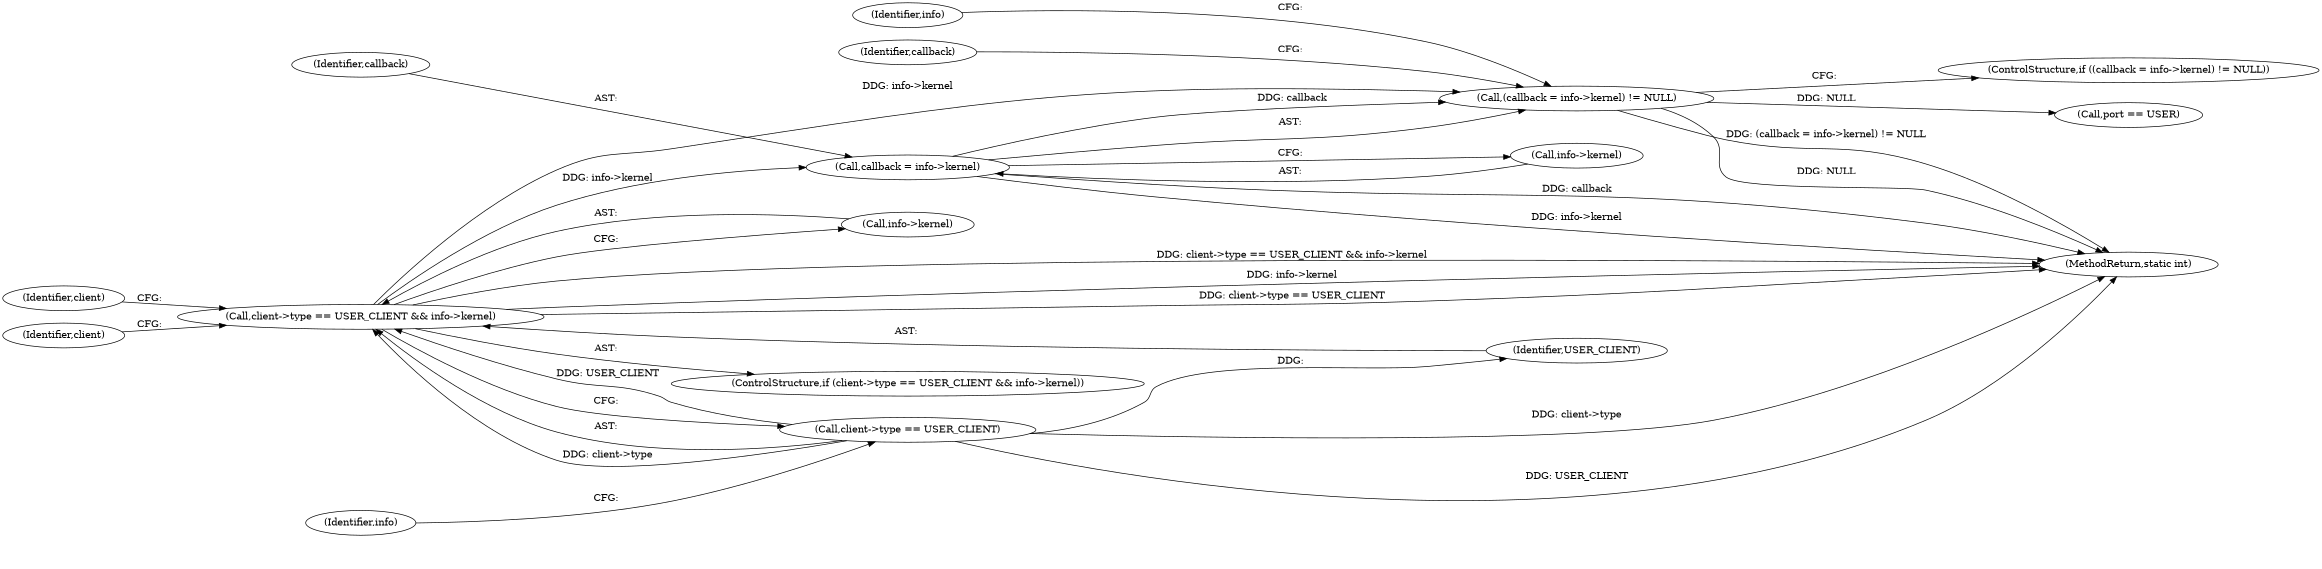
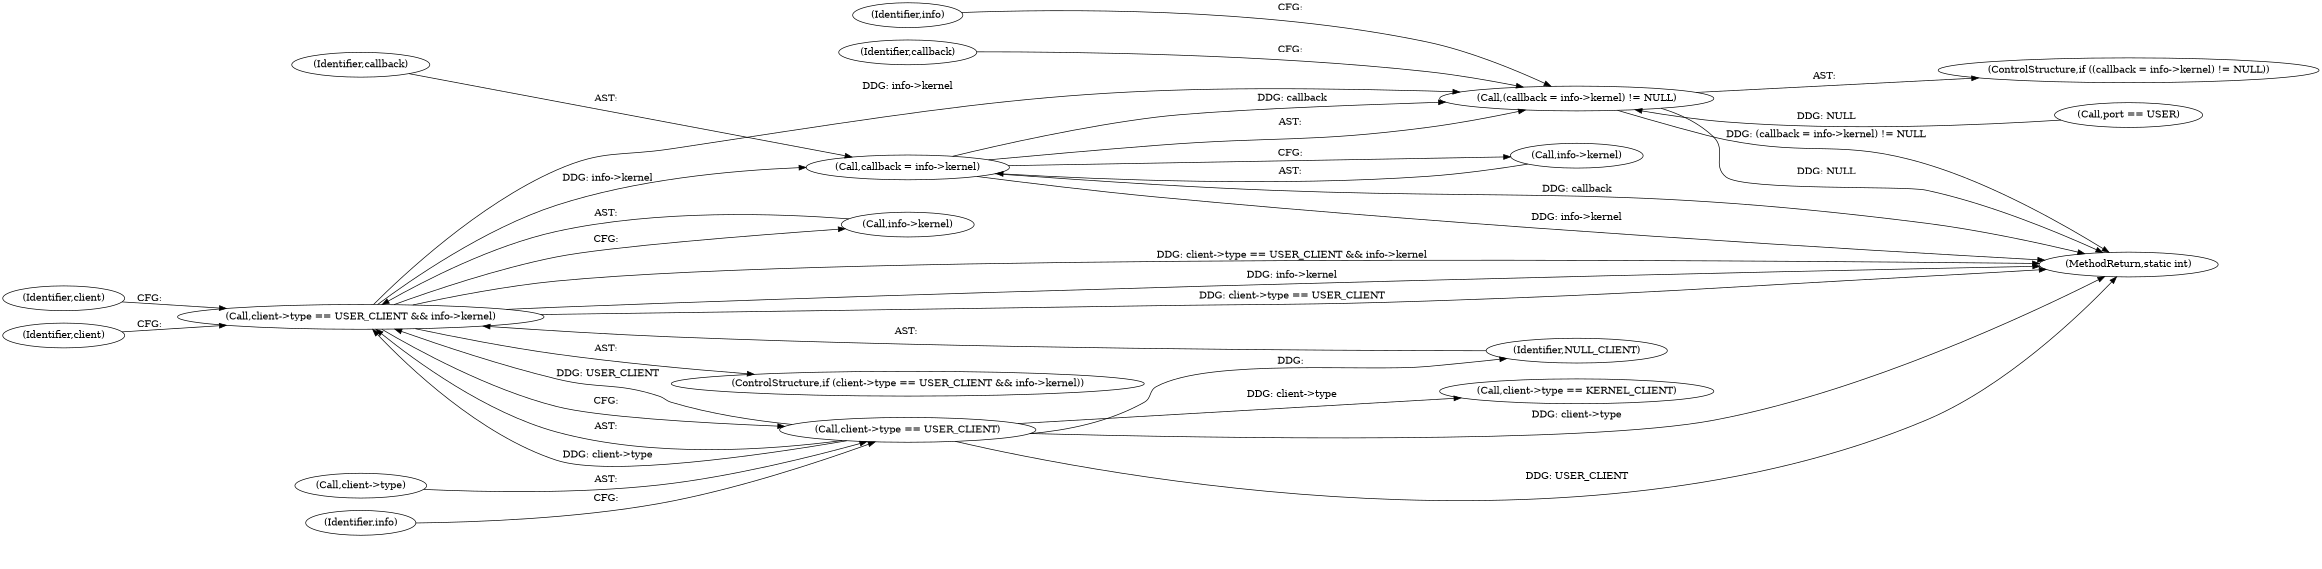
(1826, 76) -> (1826, 76)
(1878, 108) -> (1851, 127)
(1577, 351) -> (1577, 351)
none -> (1577, 391)
none -> (361, 486)
